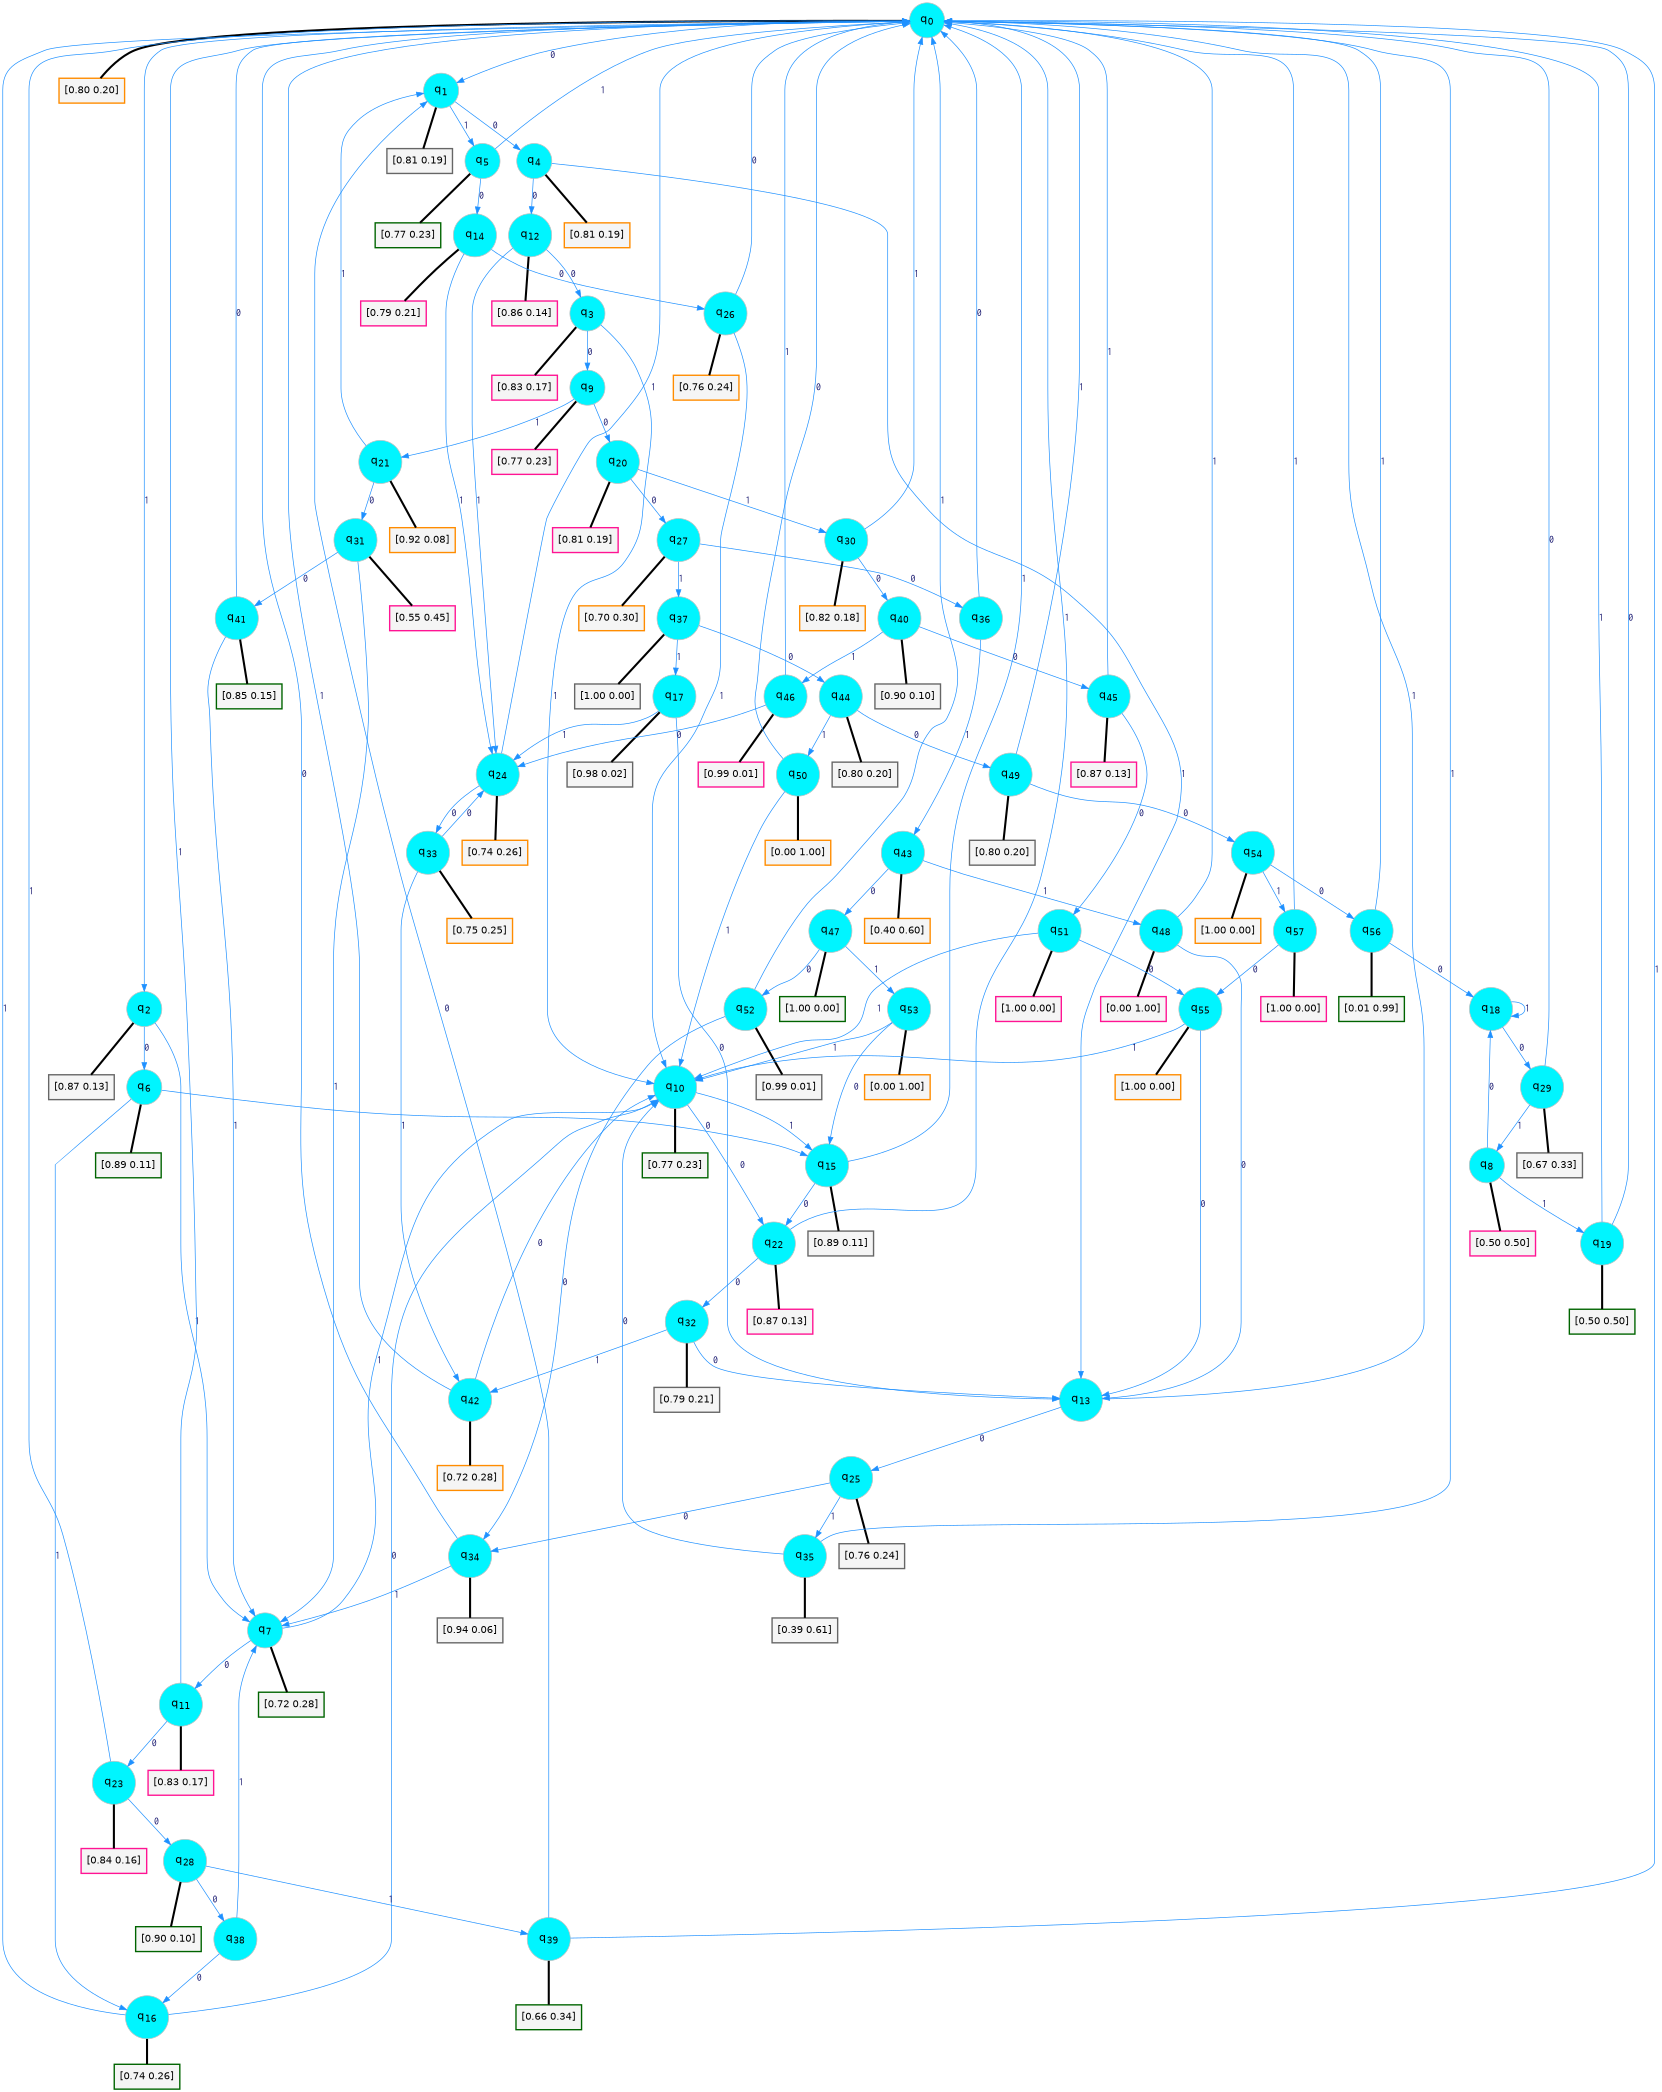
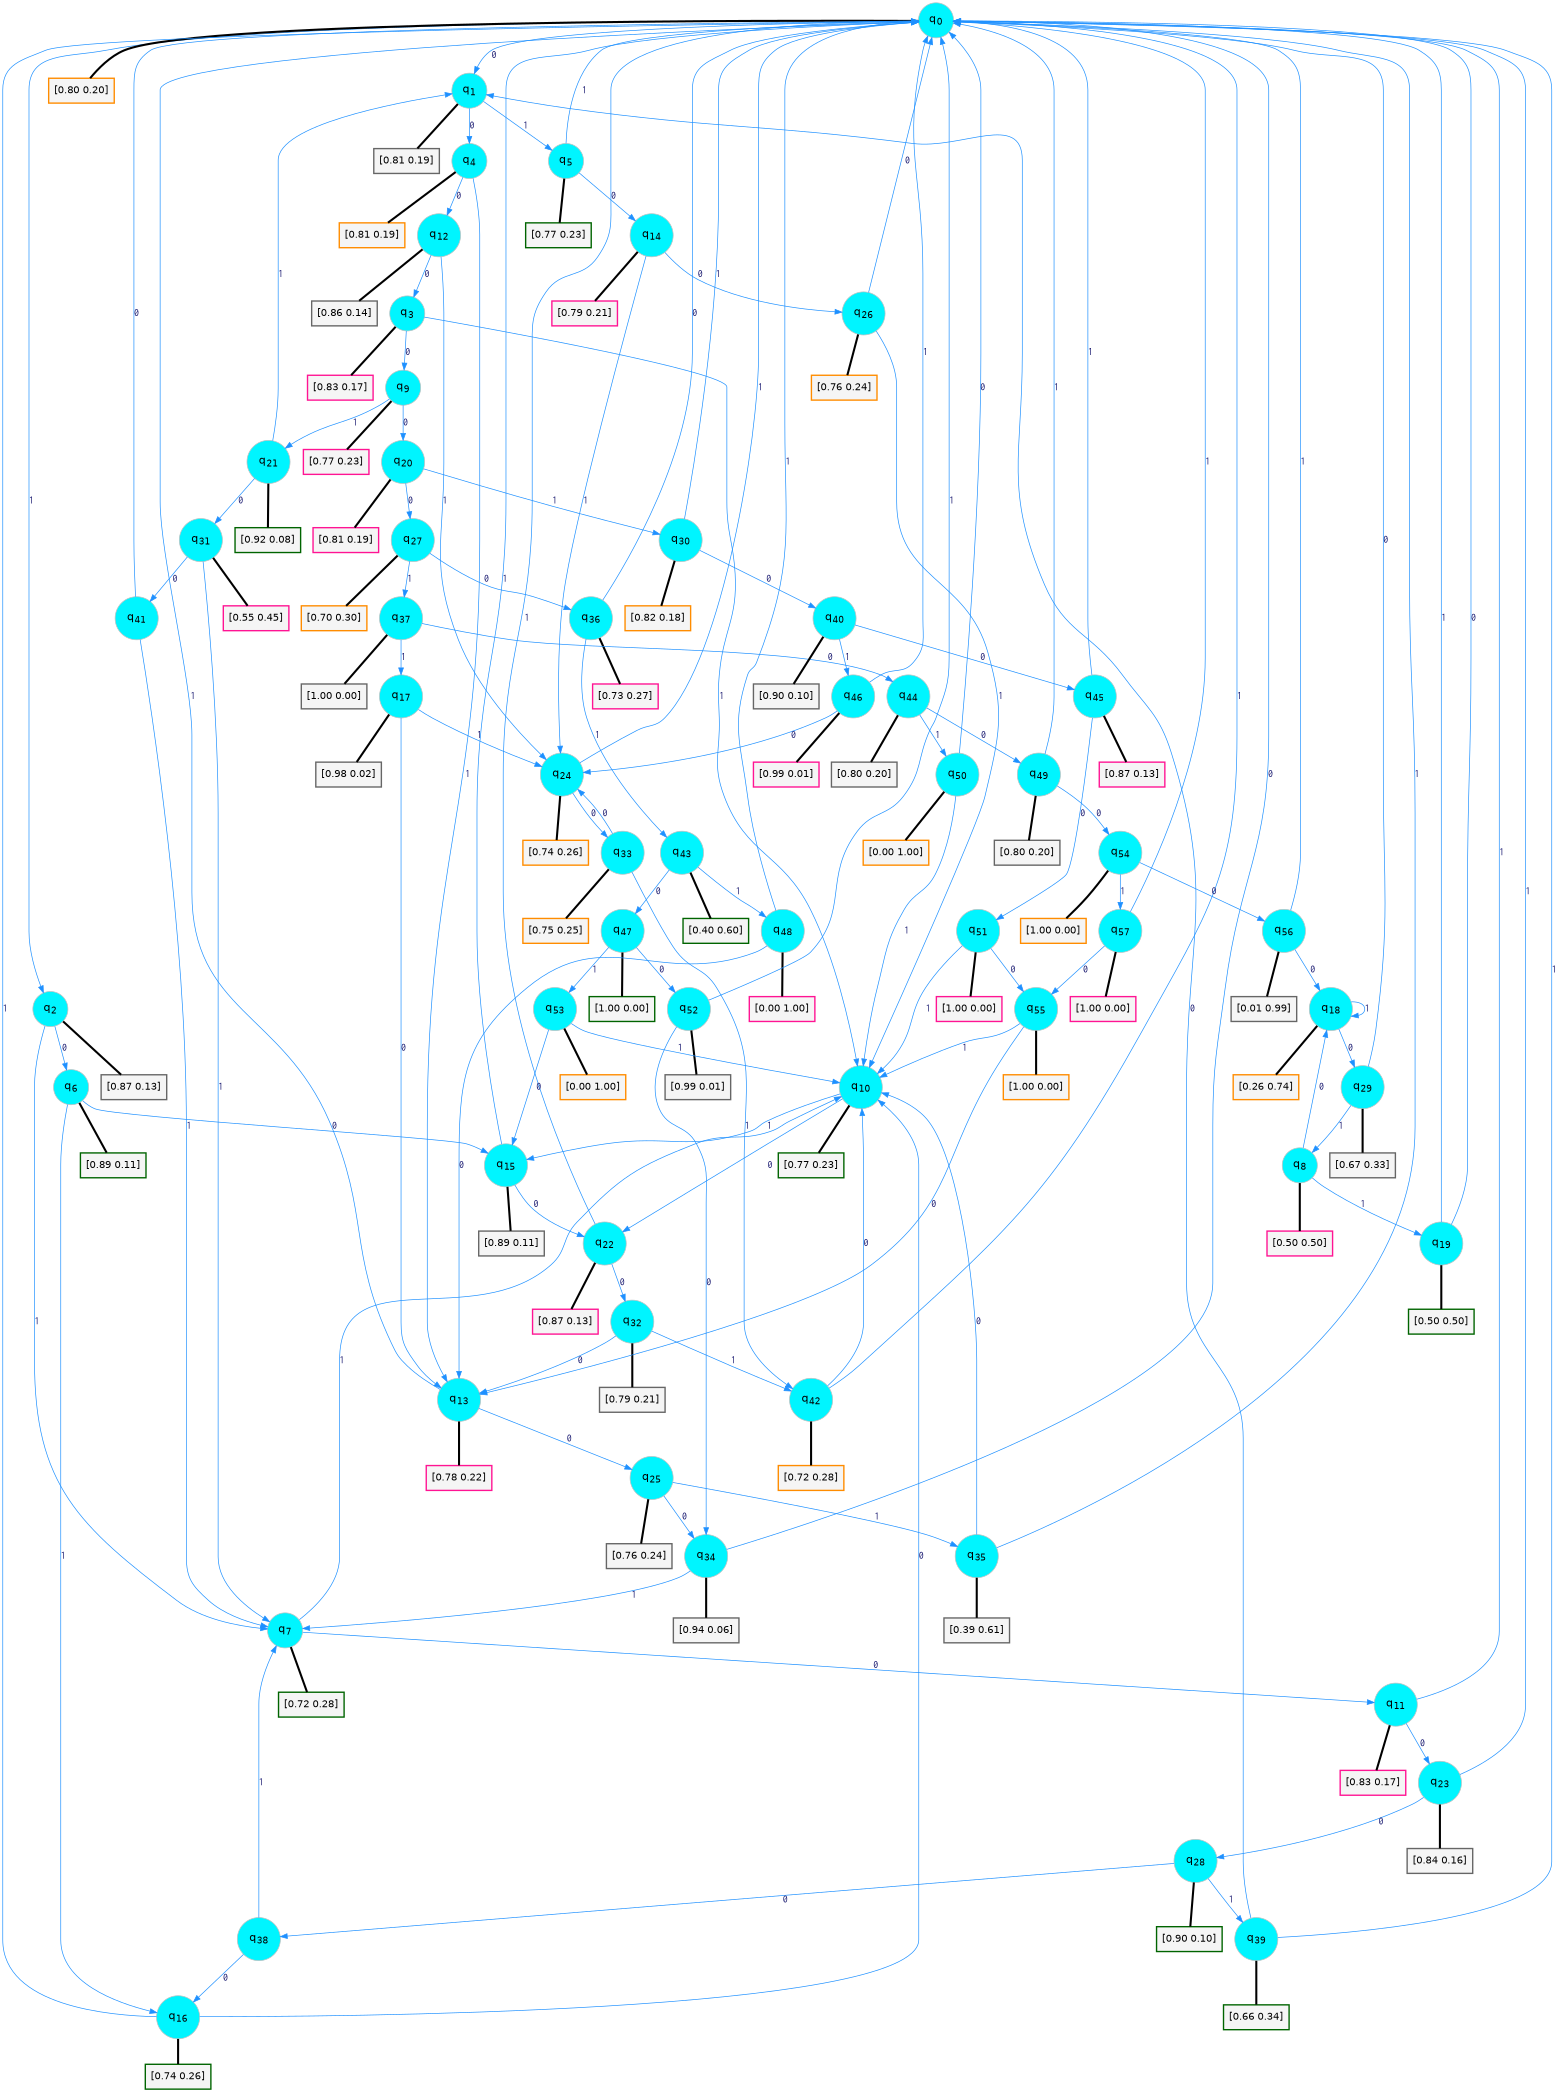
(525, 313) -> (344, 313)
(422, 540) -> (268, 540)
(249, 696) -> none
none -> (625, 696)
(897, 931) -> (716, 931)
(1372, 1009) -> (1264, 1009)
none -> (1266, 1087)
none -> (459, 1478)
(114, 1861) -> (1440, 1861)
